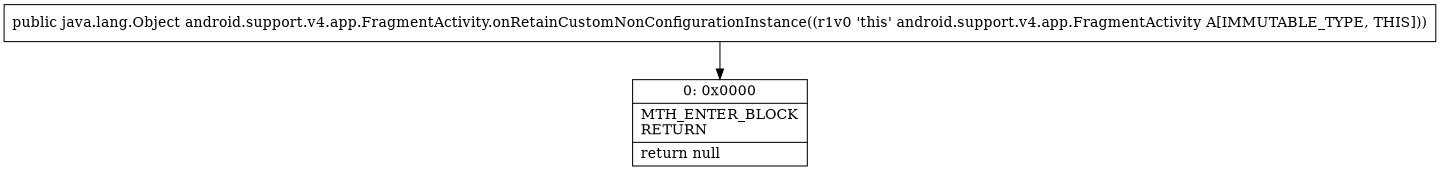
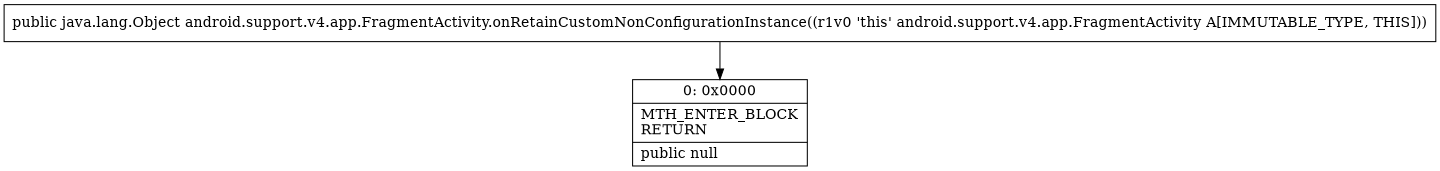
(681, 154) -> (680, 154)
